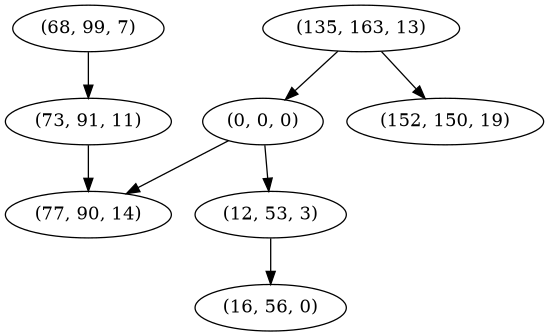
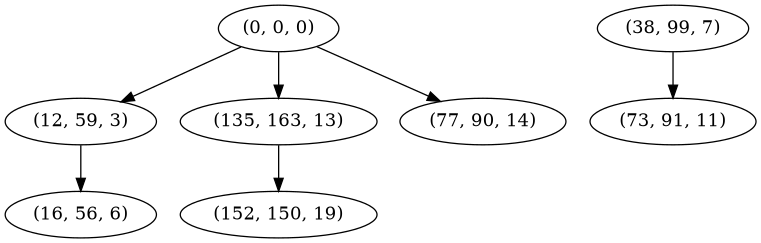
(88, 28) -> (673, 28)
(317, 71) -> (279, 69)
(88, 162) -> none
(271, 215) -> (81, 122)
(271, 308) -> (81, 215)
